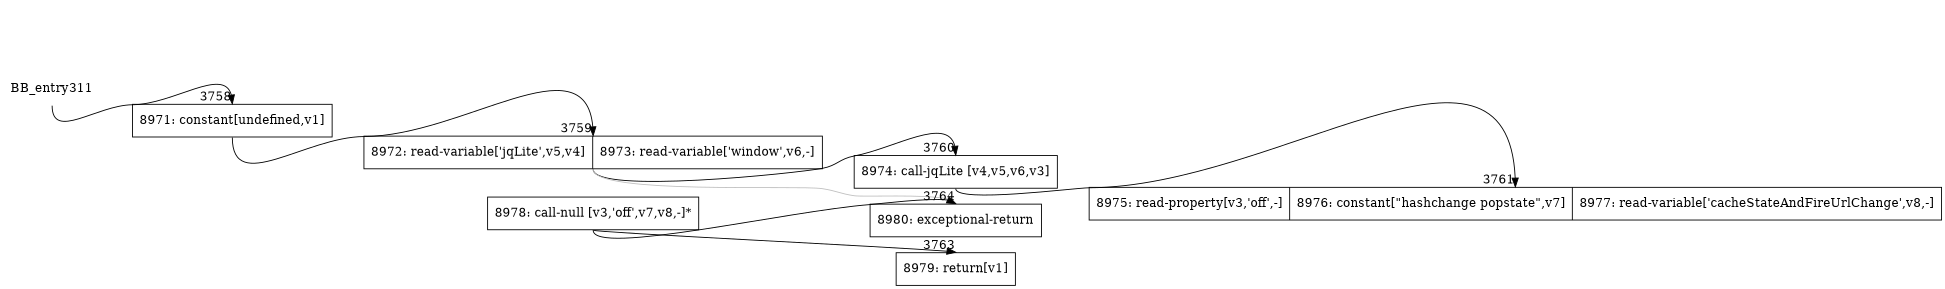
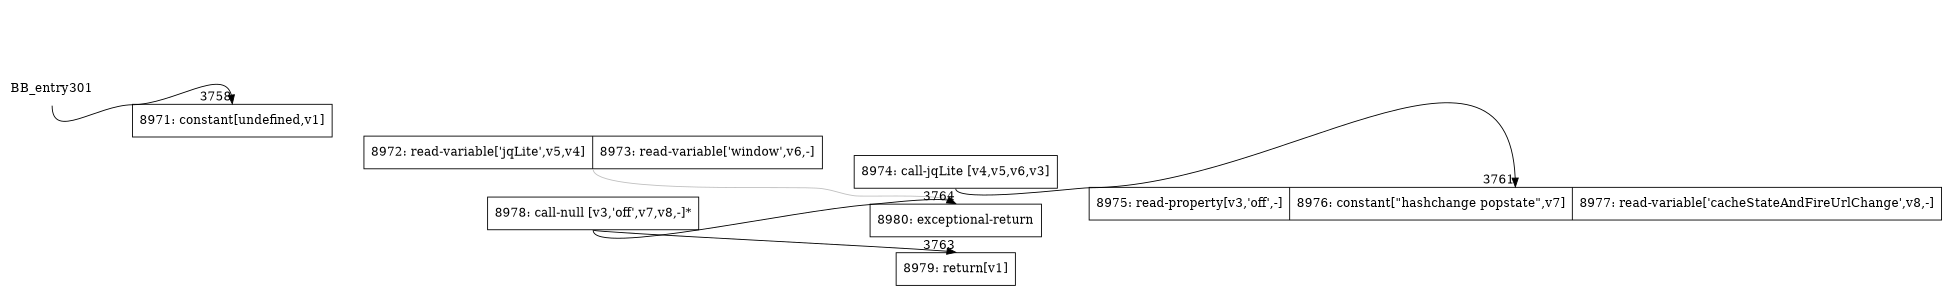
(52, 89) -> (52, 89)
(415, 129) -> none
(778, 174) -> none
